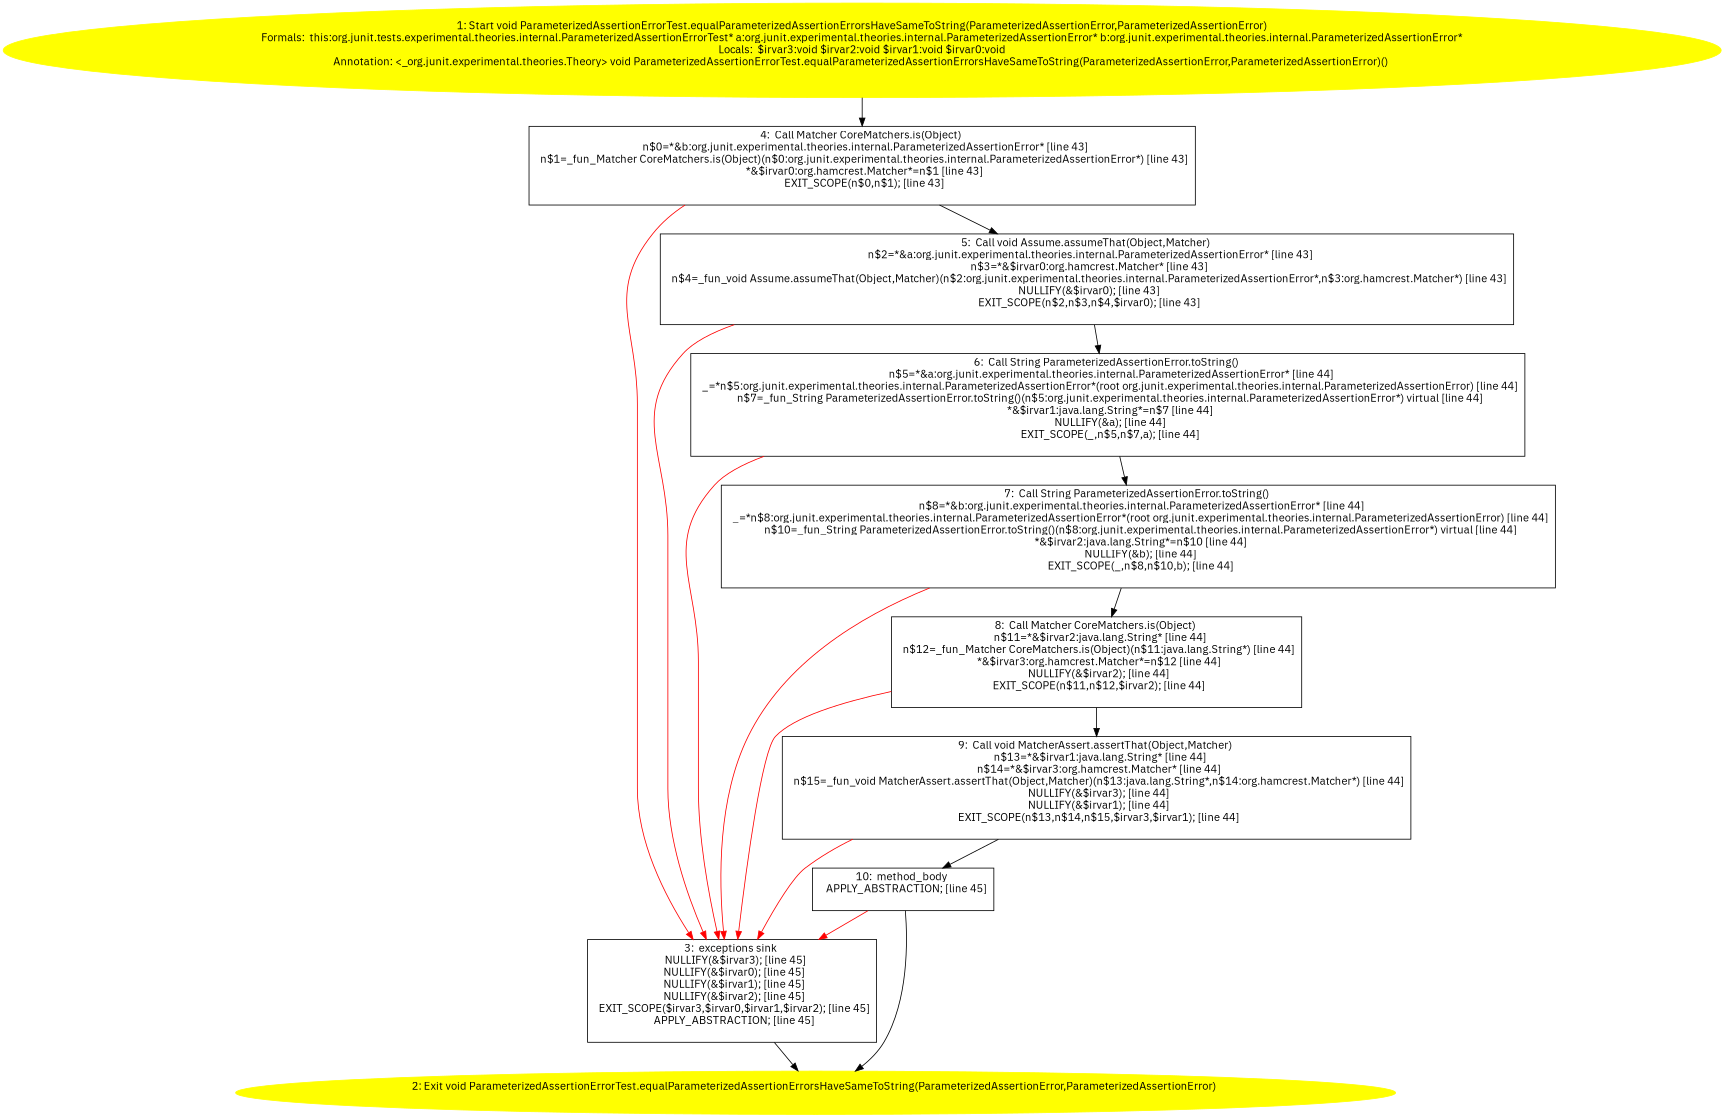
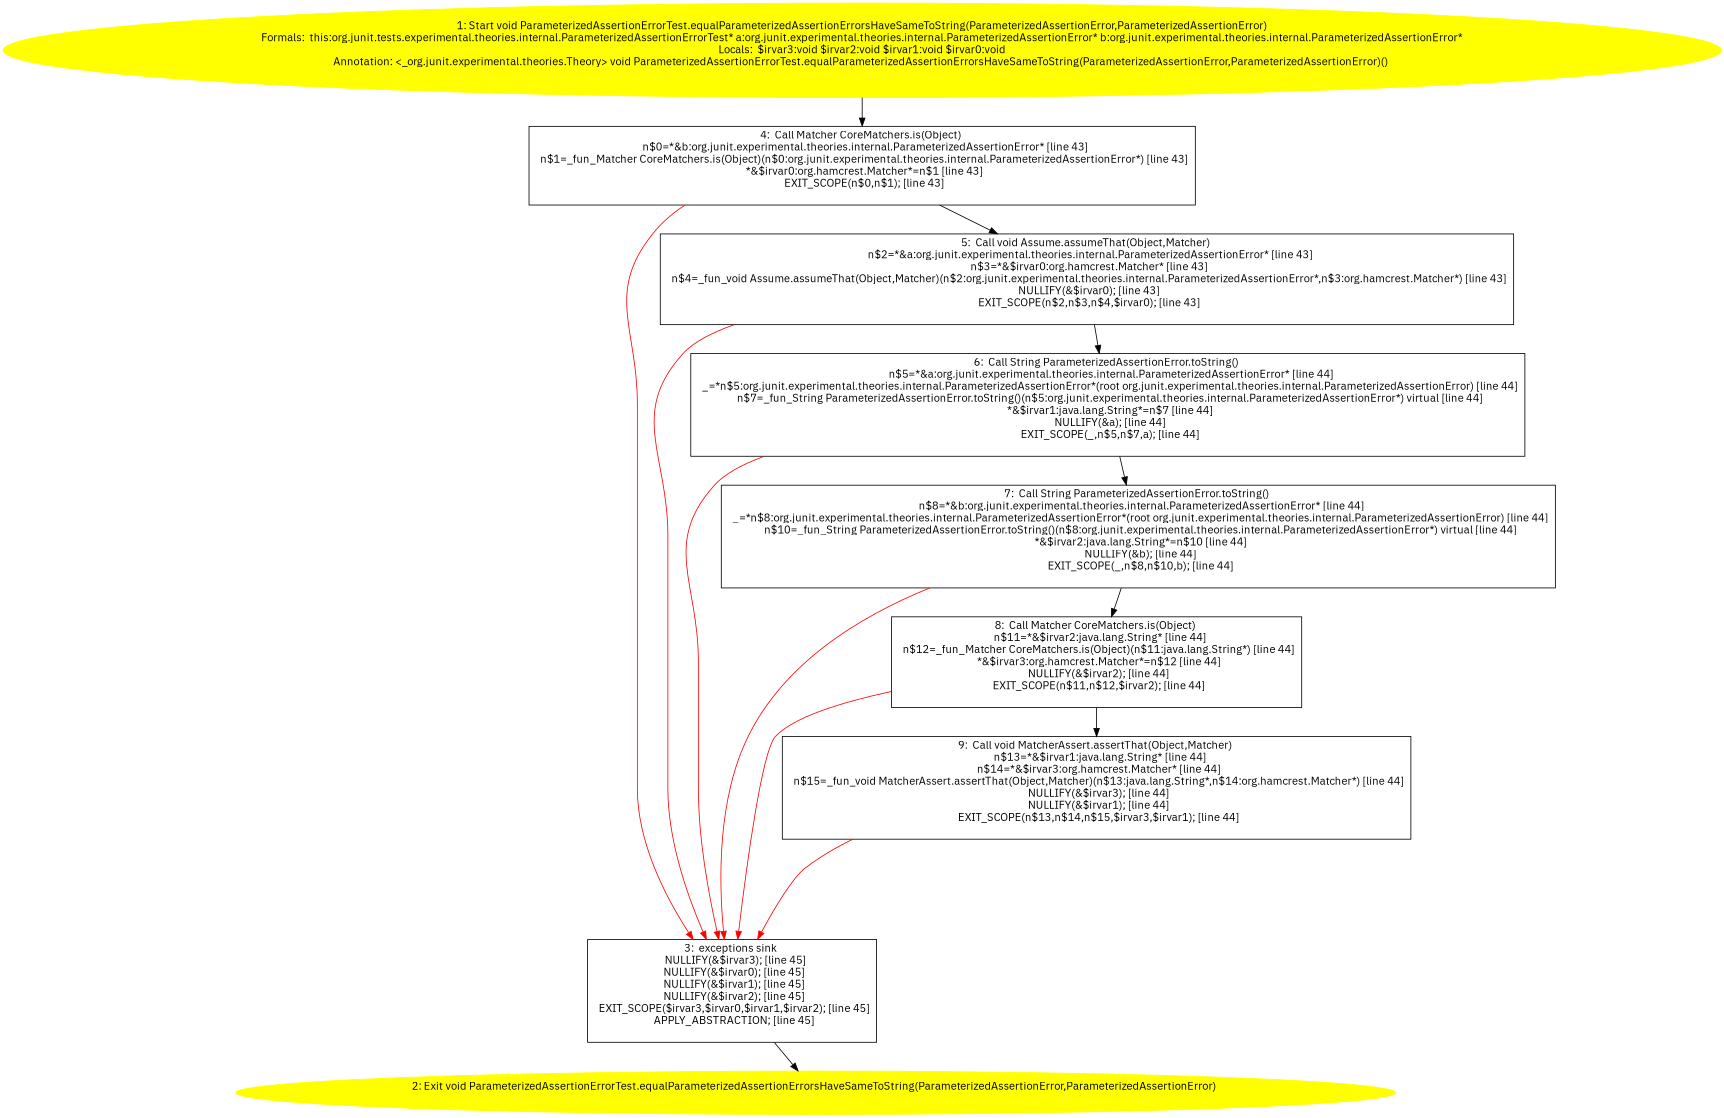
(903, 889) -> none
